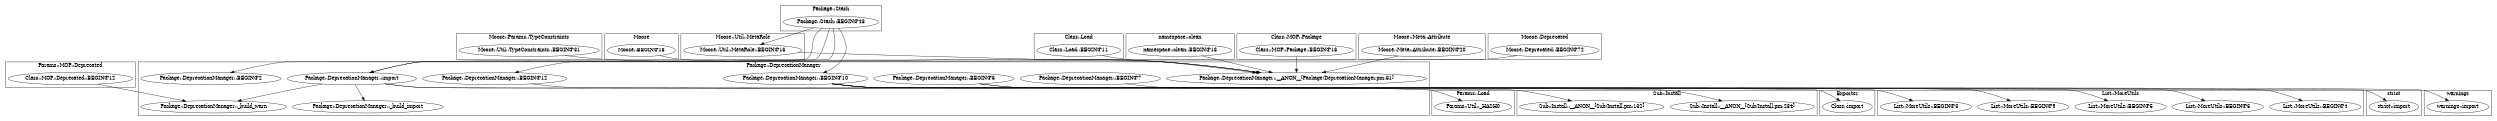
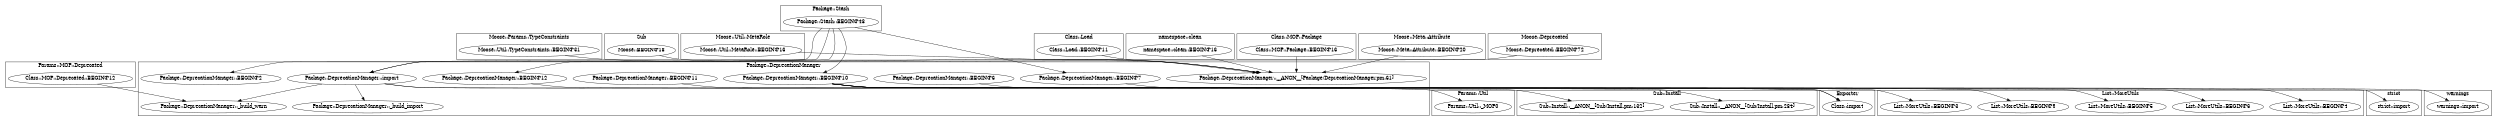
(787, 36) -> (959, 49)
(641, 38) -> (641, 38)
none -> (645, 79)
(1640, 88) -> (1566, 88)
(1473, 94) -> (1473, 94)
(1473, 107) -> (1473, 107)
